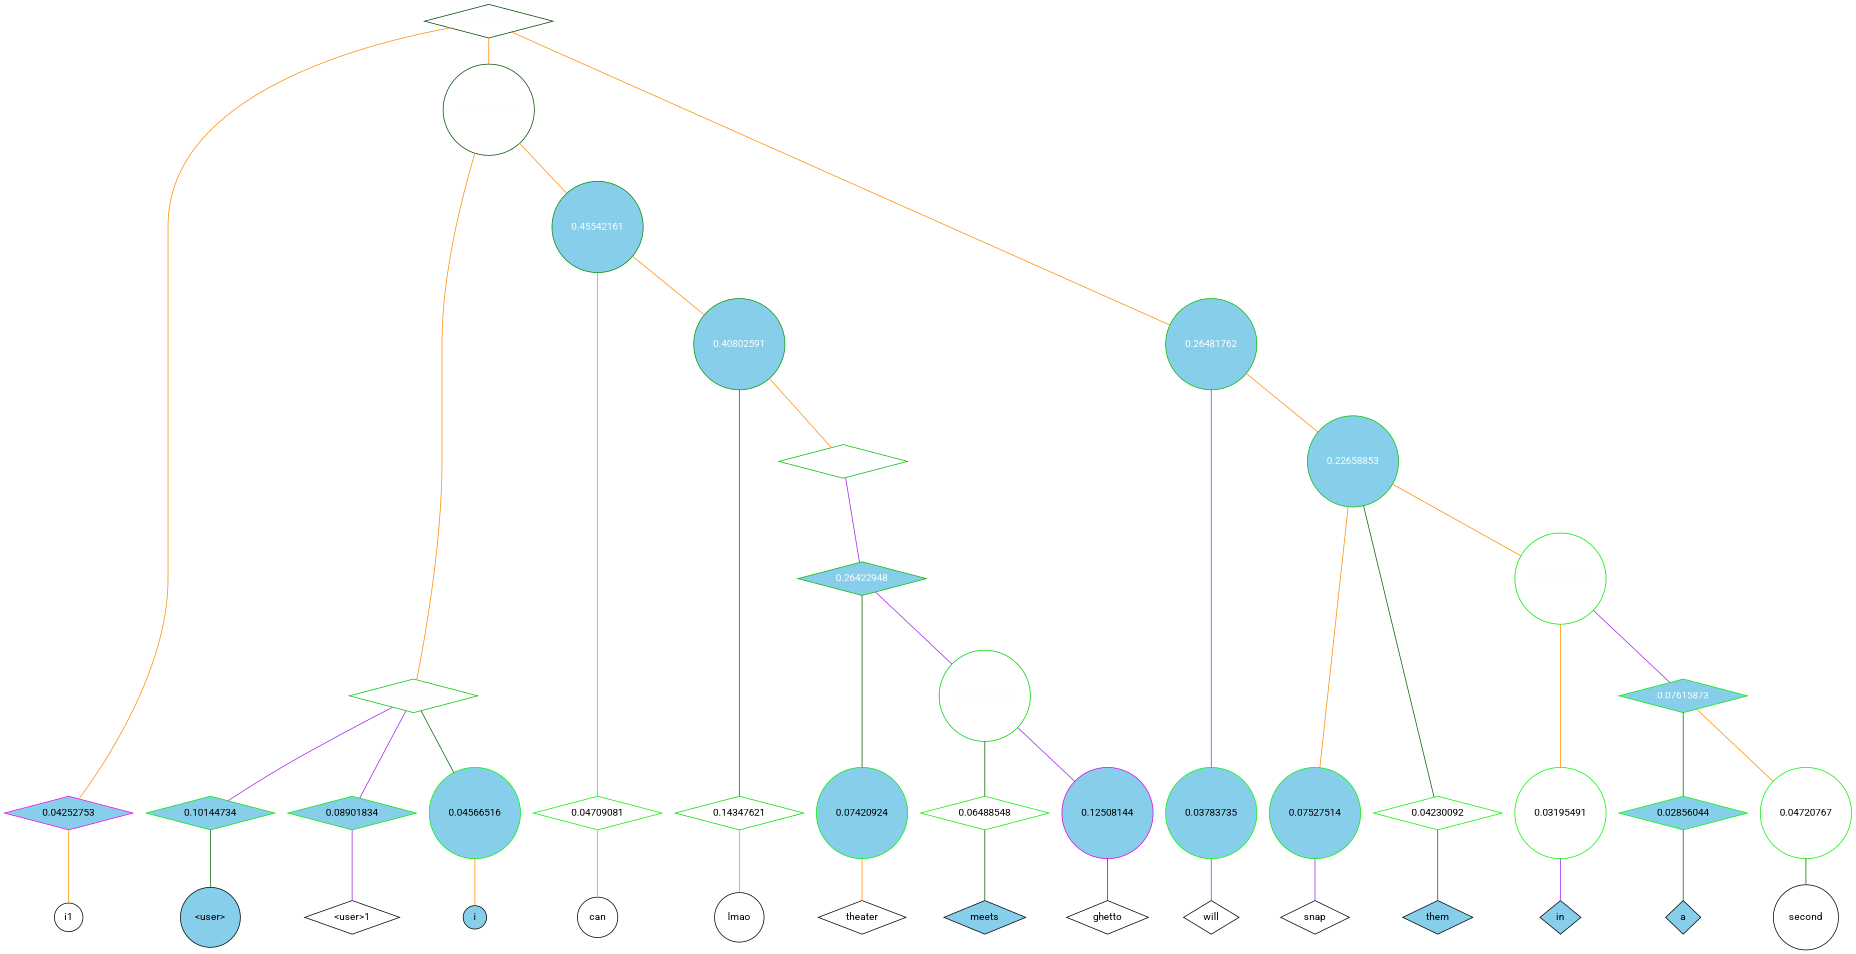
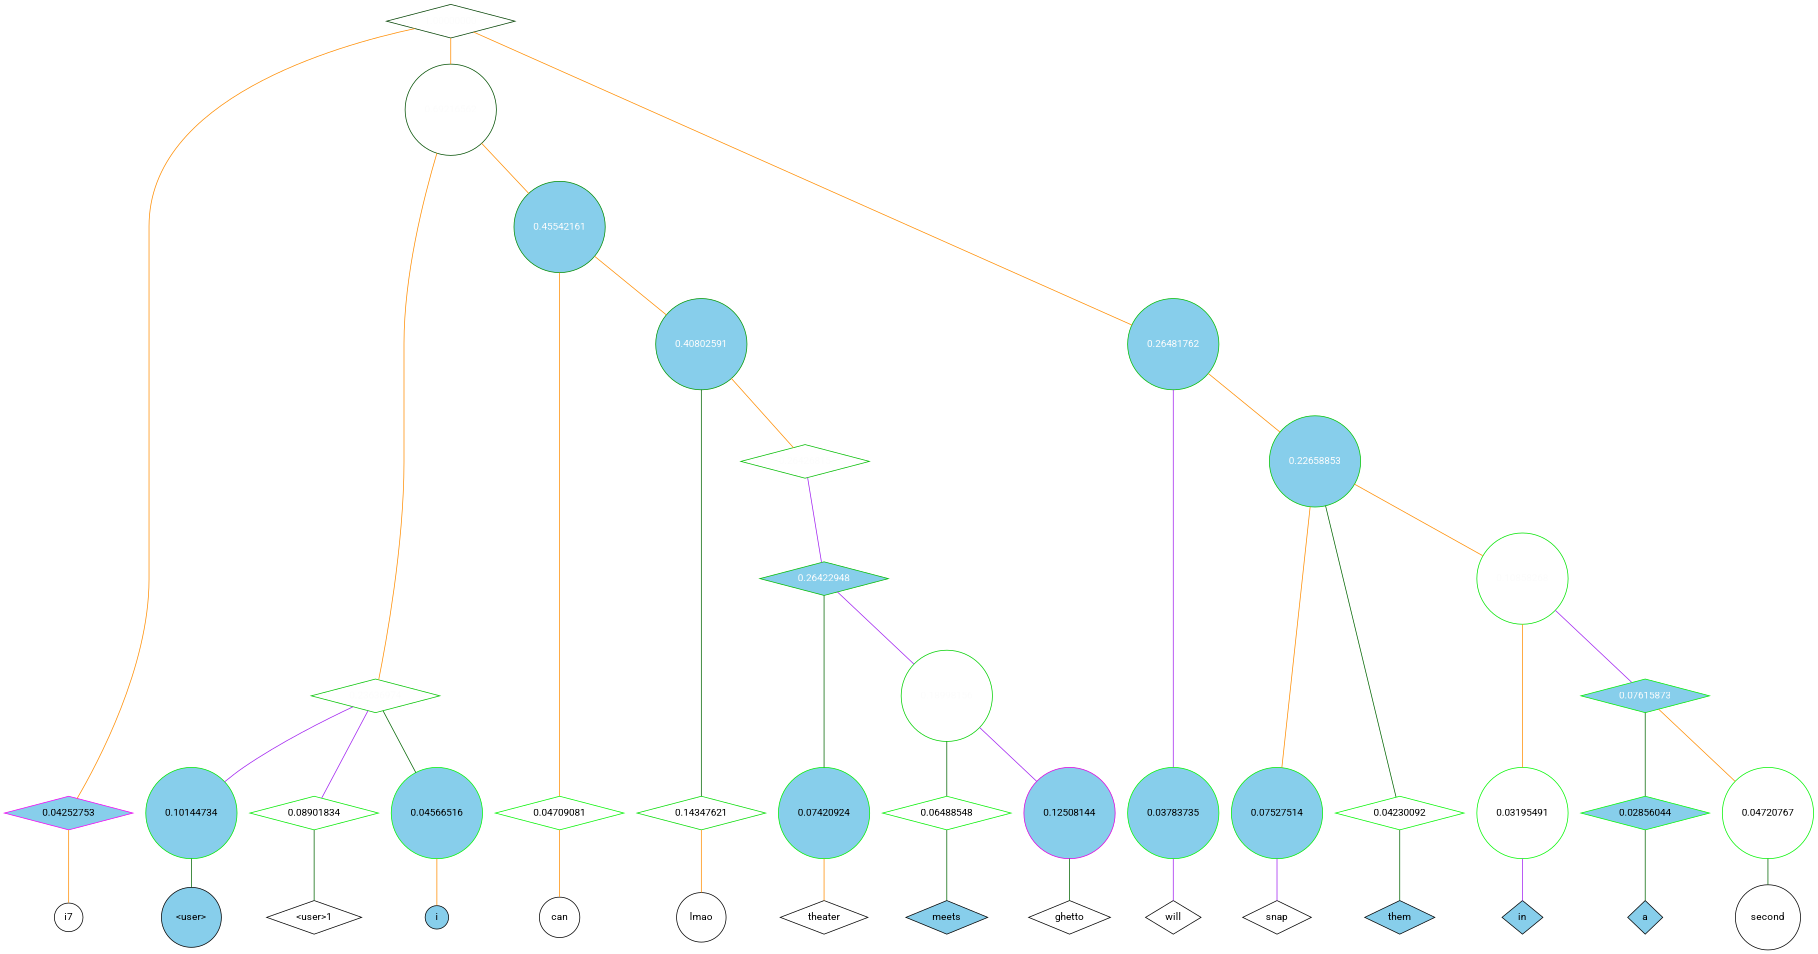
(210, 813) -> (191, 813)
(352, 813) -> (314, 813)
(352, 865) -> (314, 865)
(69, 917) -> (69, 917)
